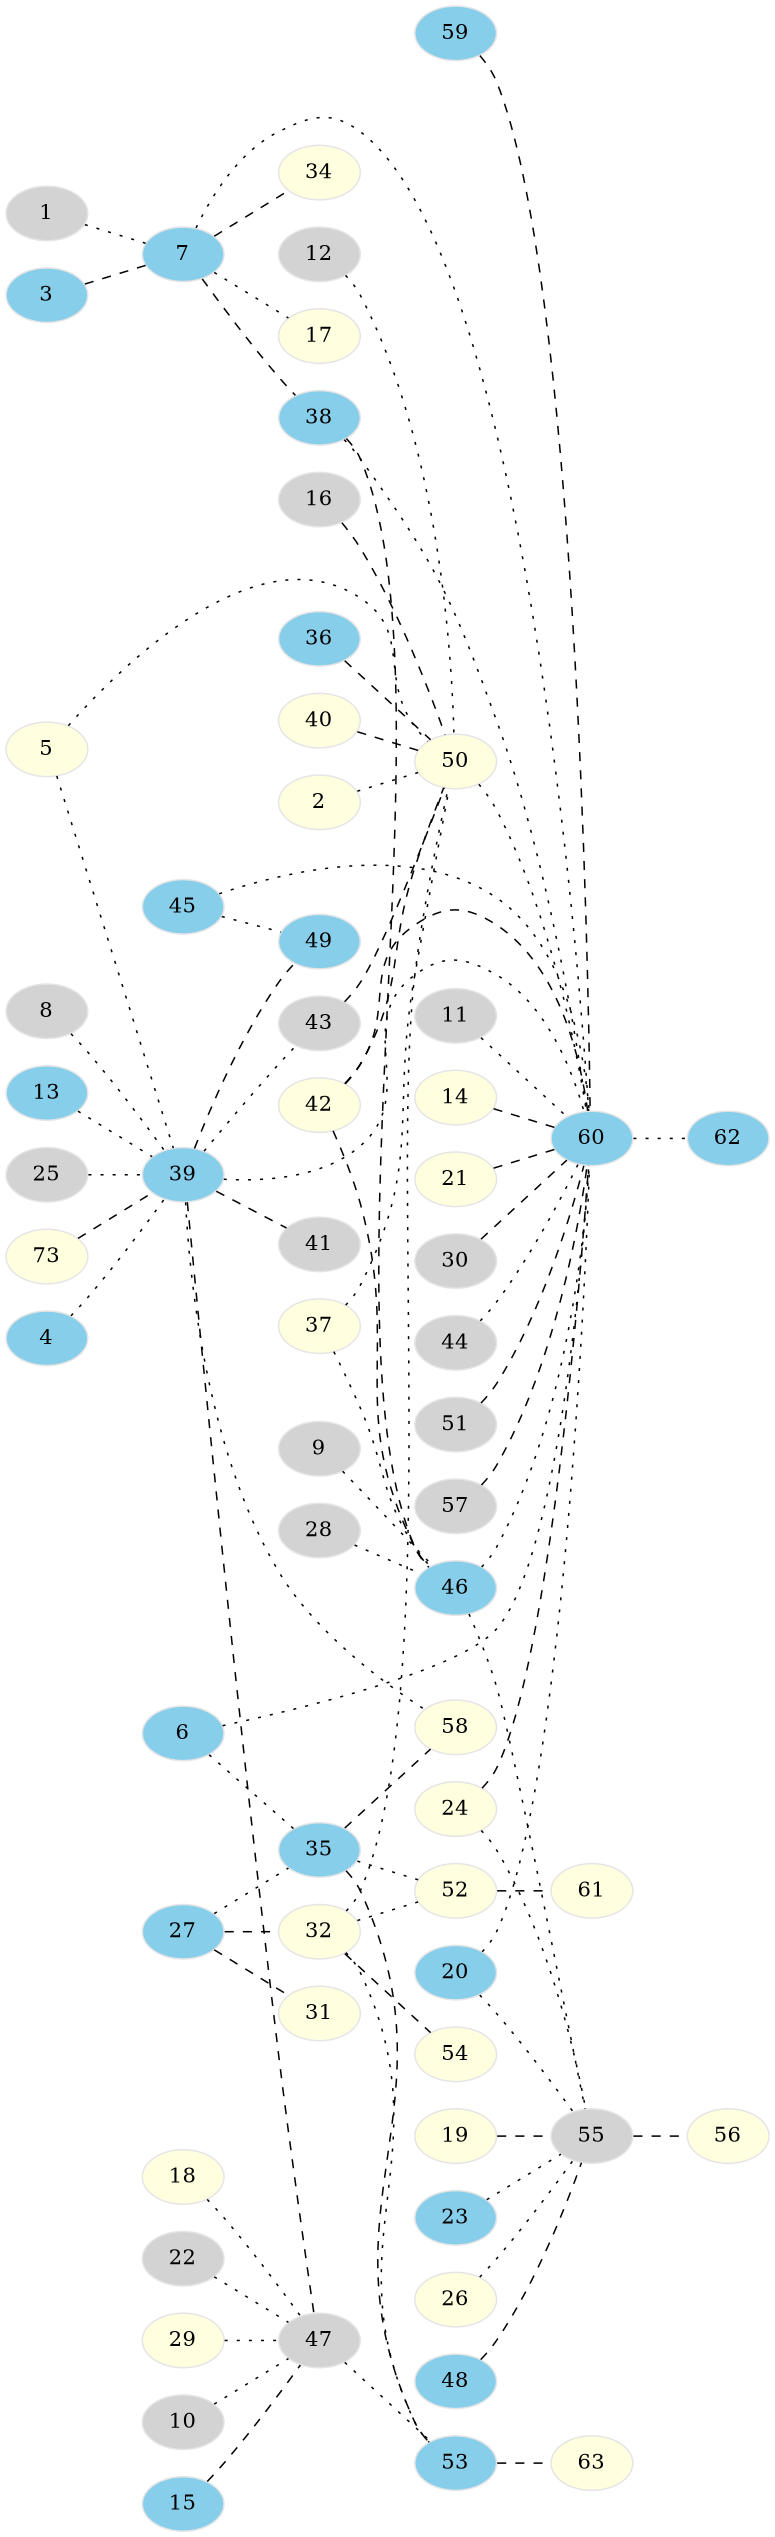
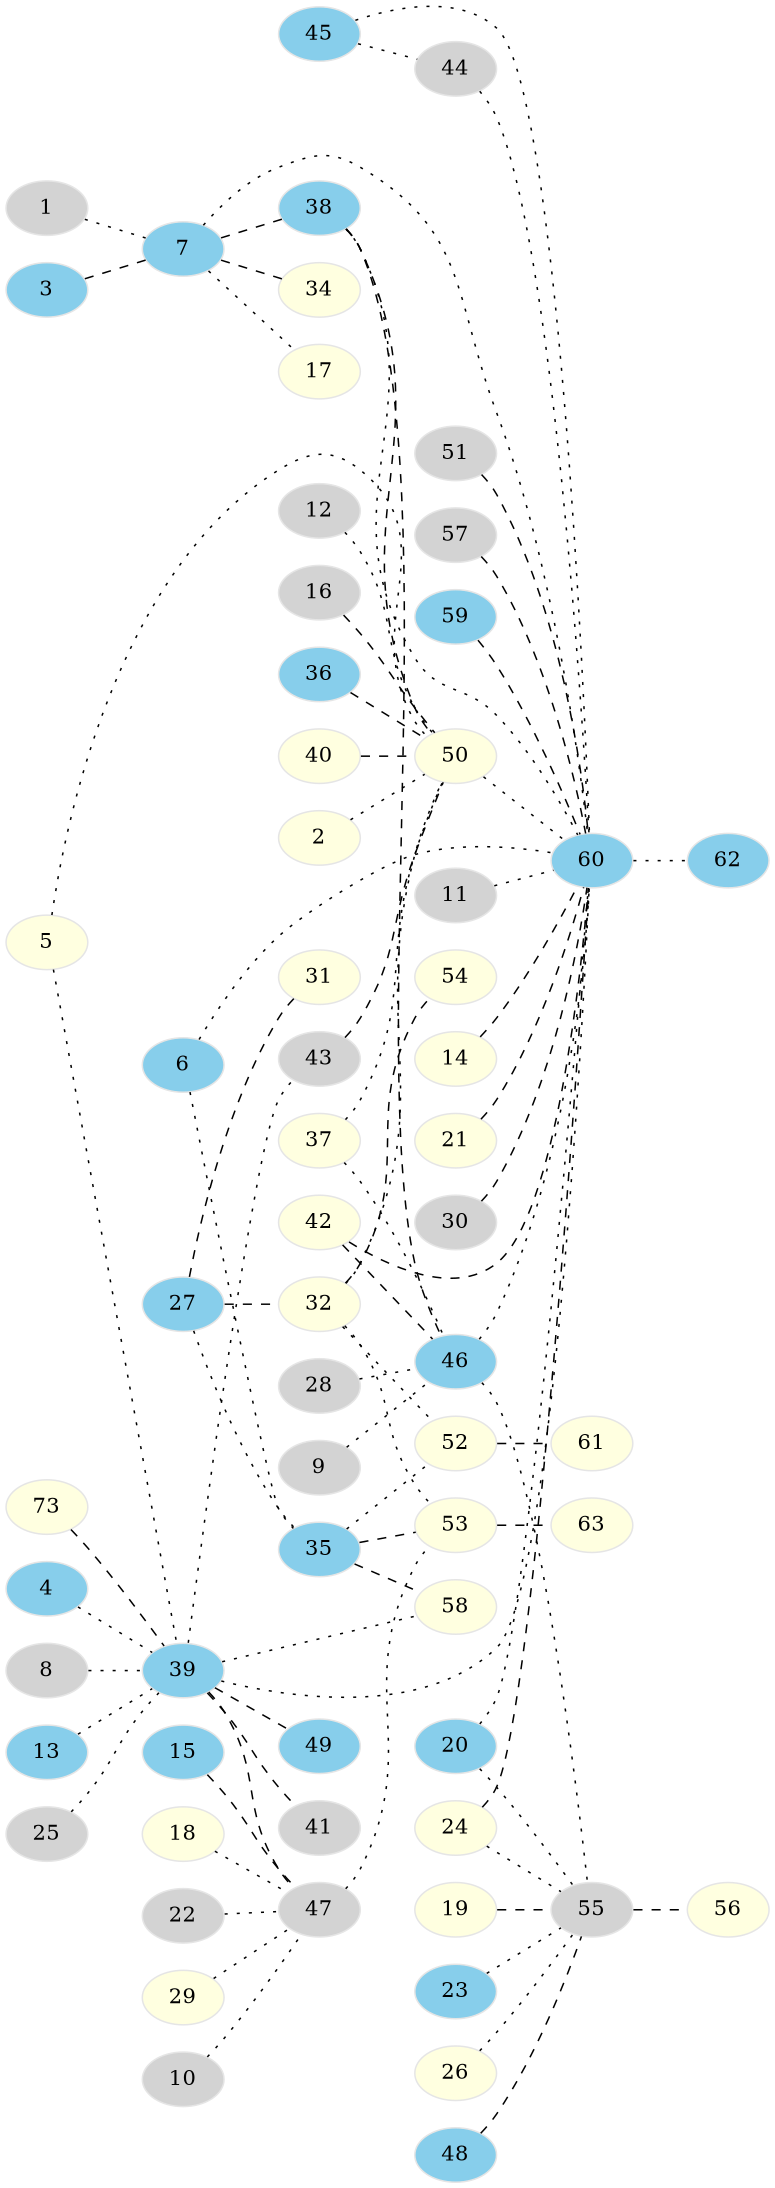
(401, 923) -> (390, 481)
(251, 924) -> (388, 51)
(456, 2463) -> (456, 1525)
